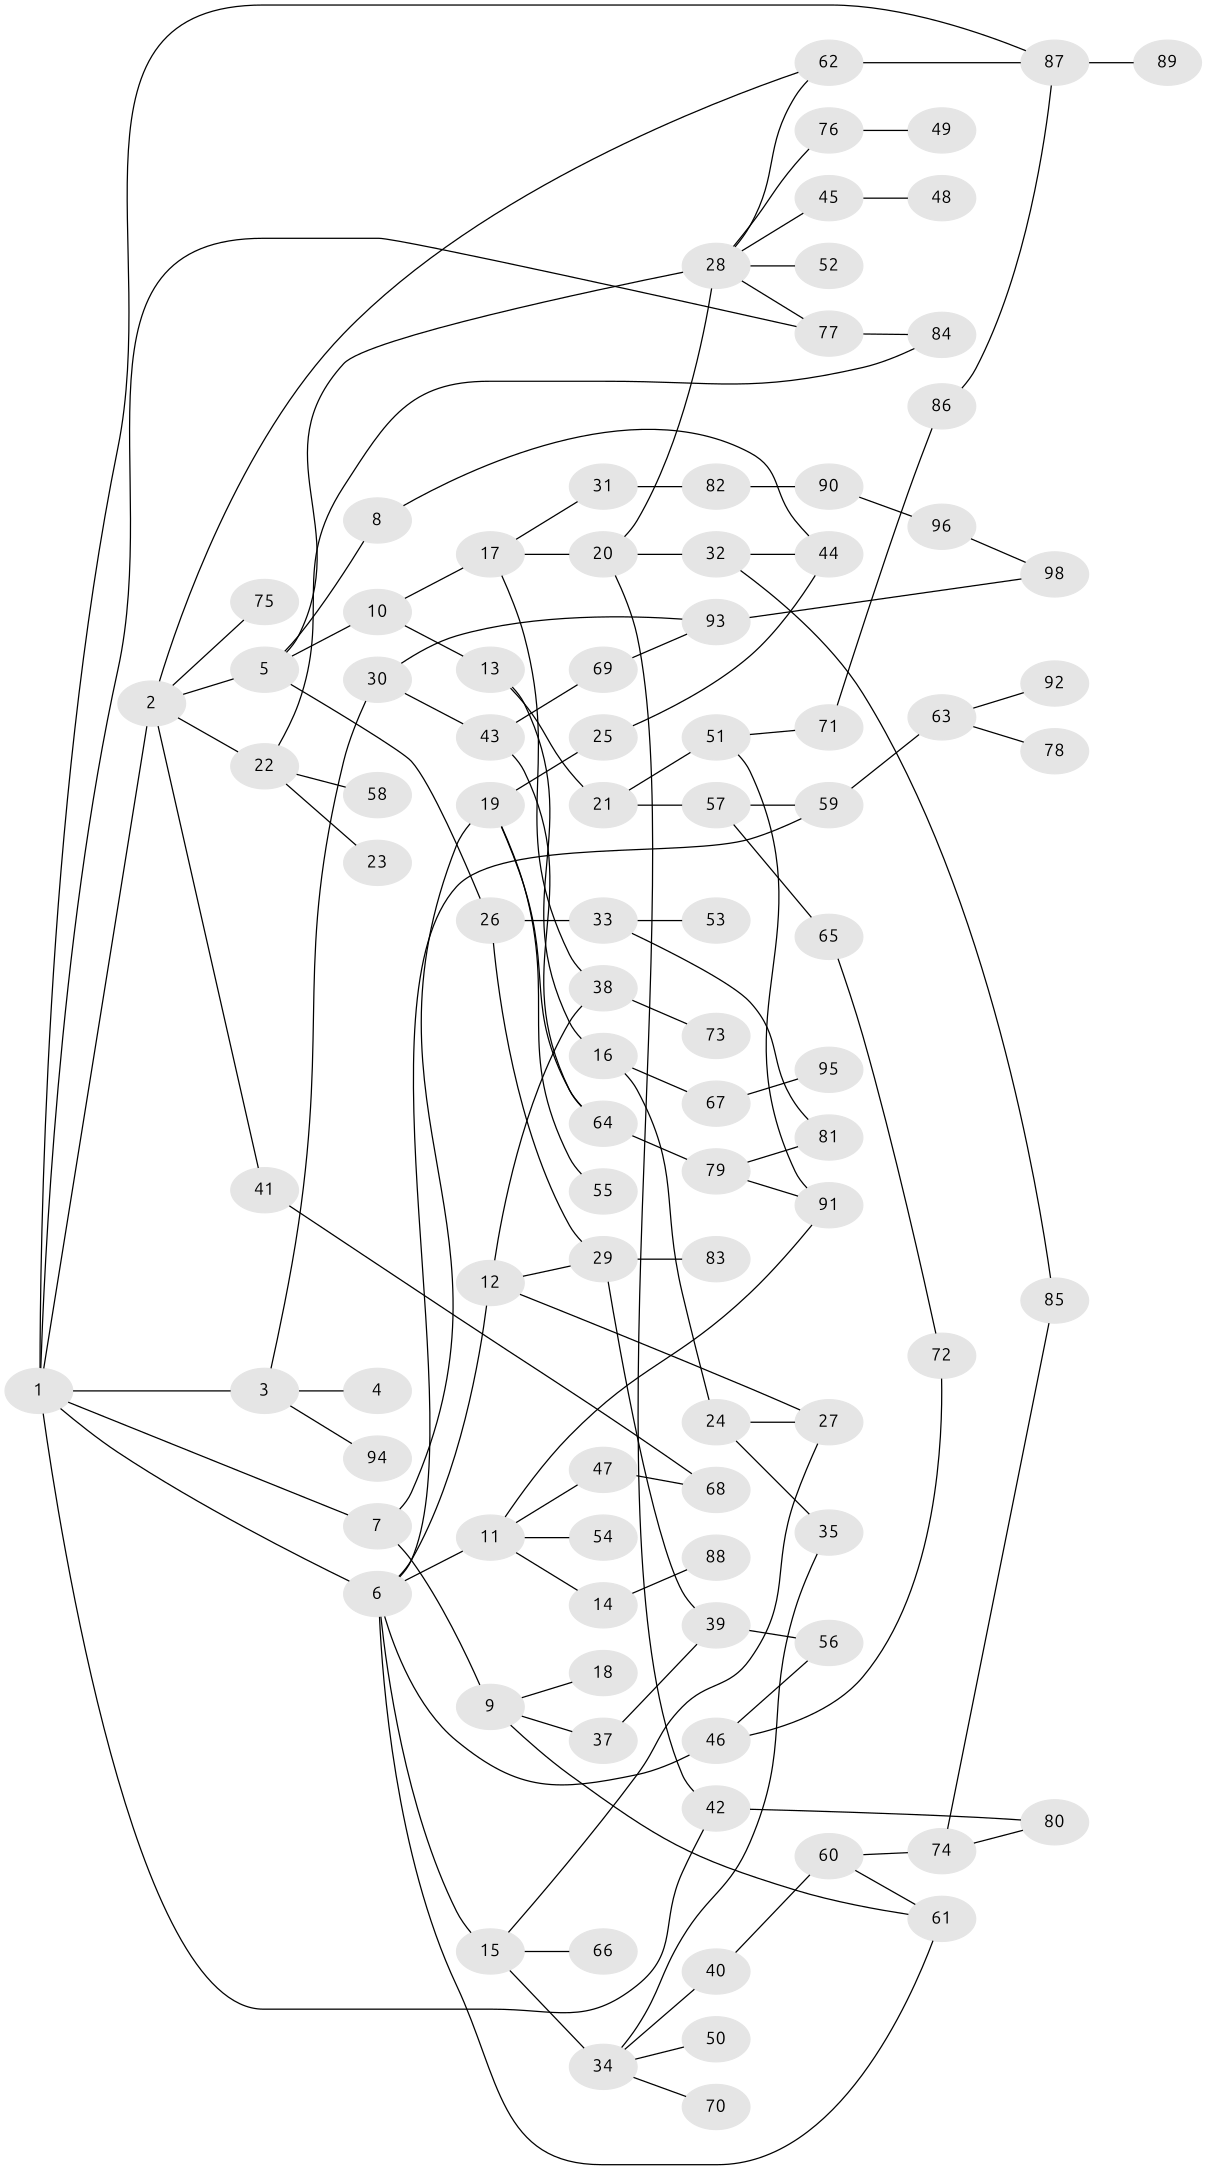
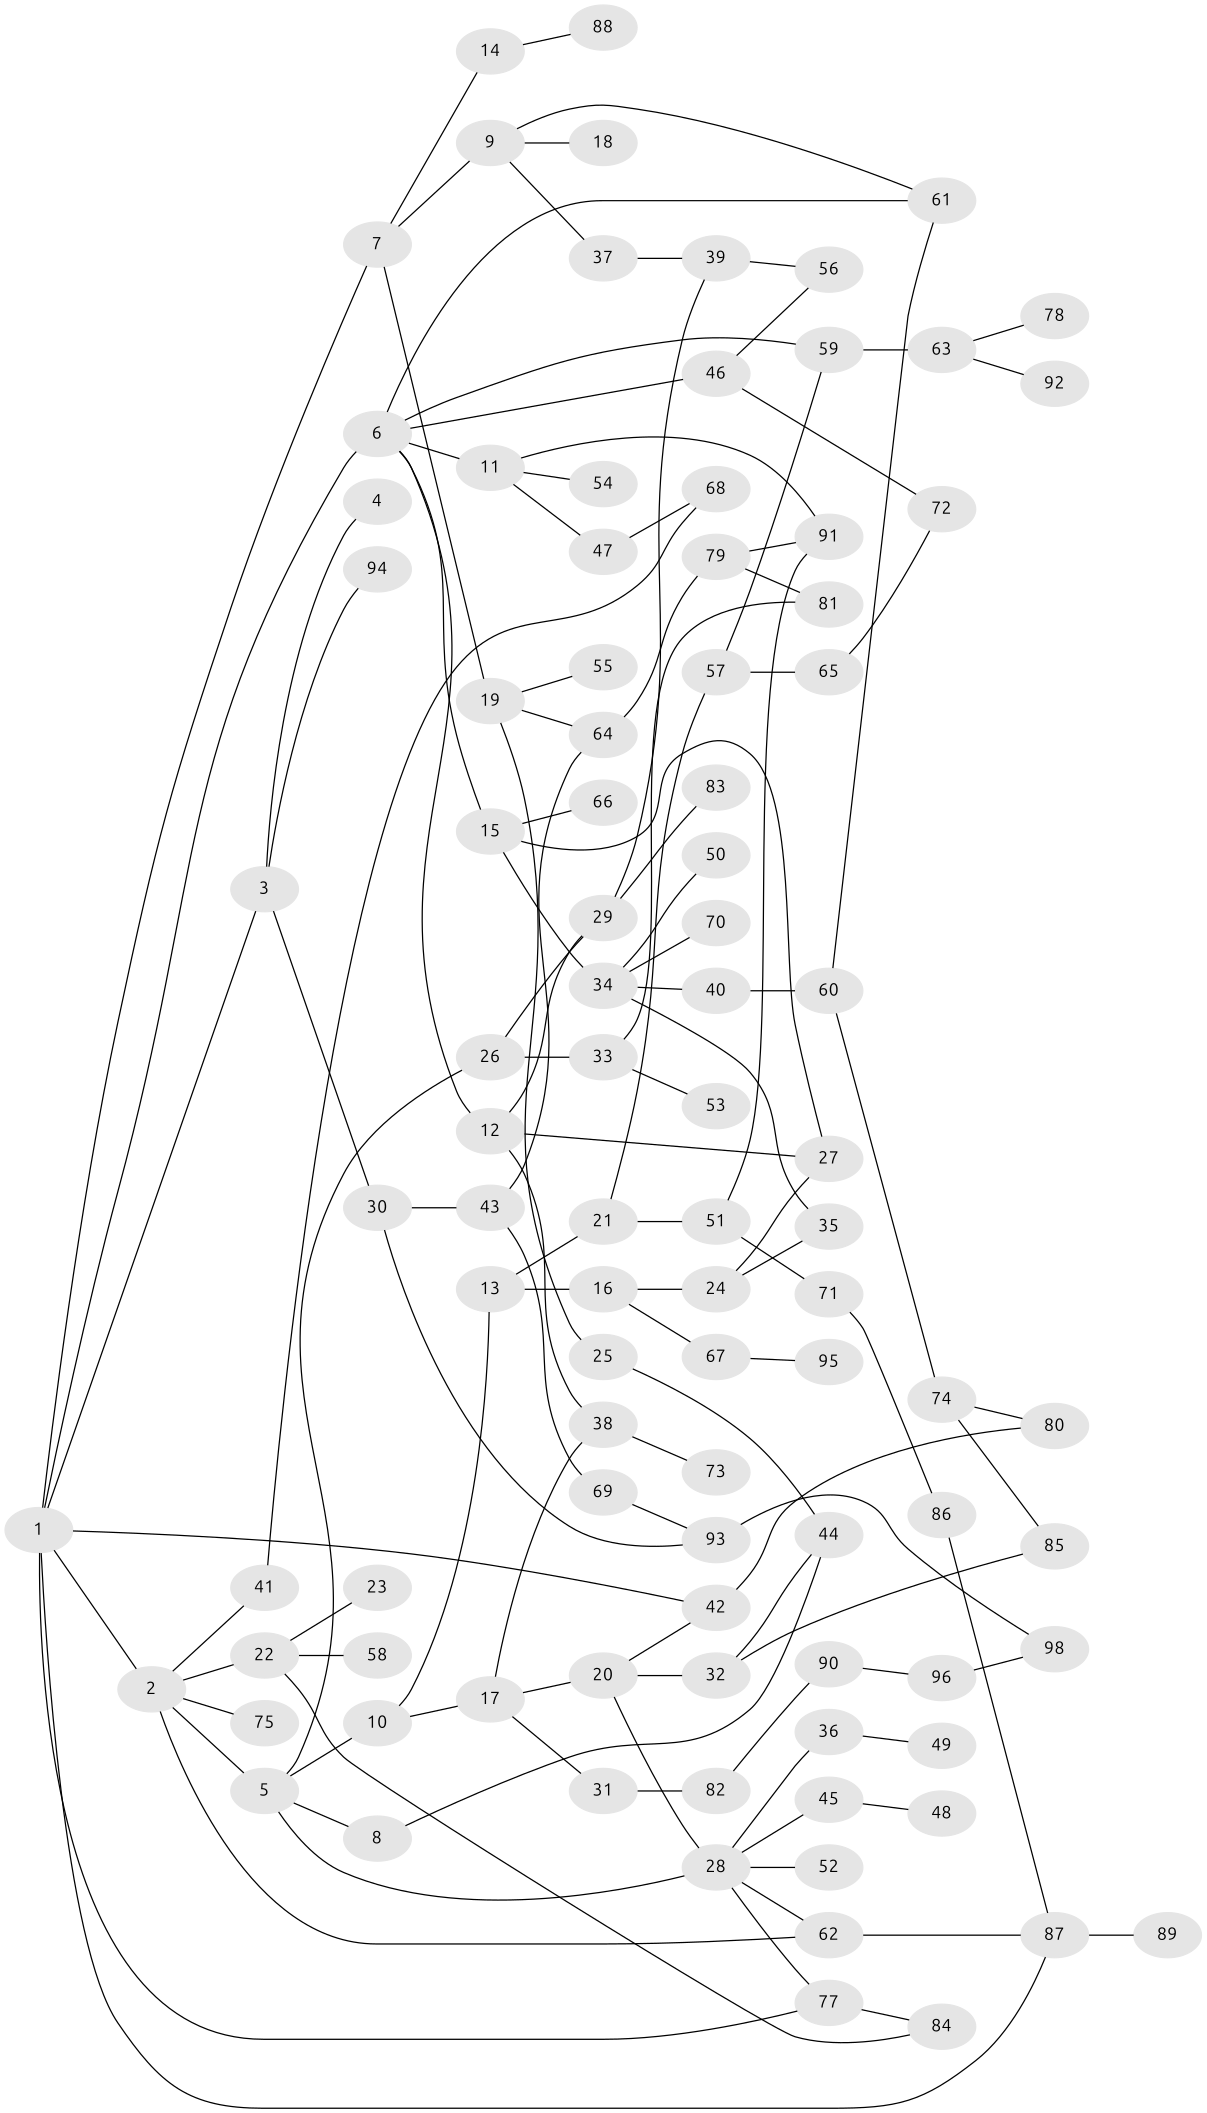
(829, 130) -> (829, 1732)
(547, 1571) -> (434, 148)
